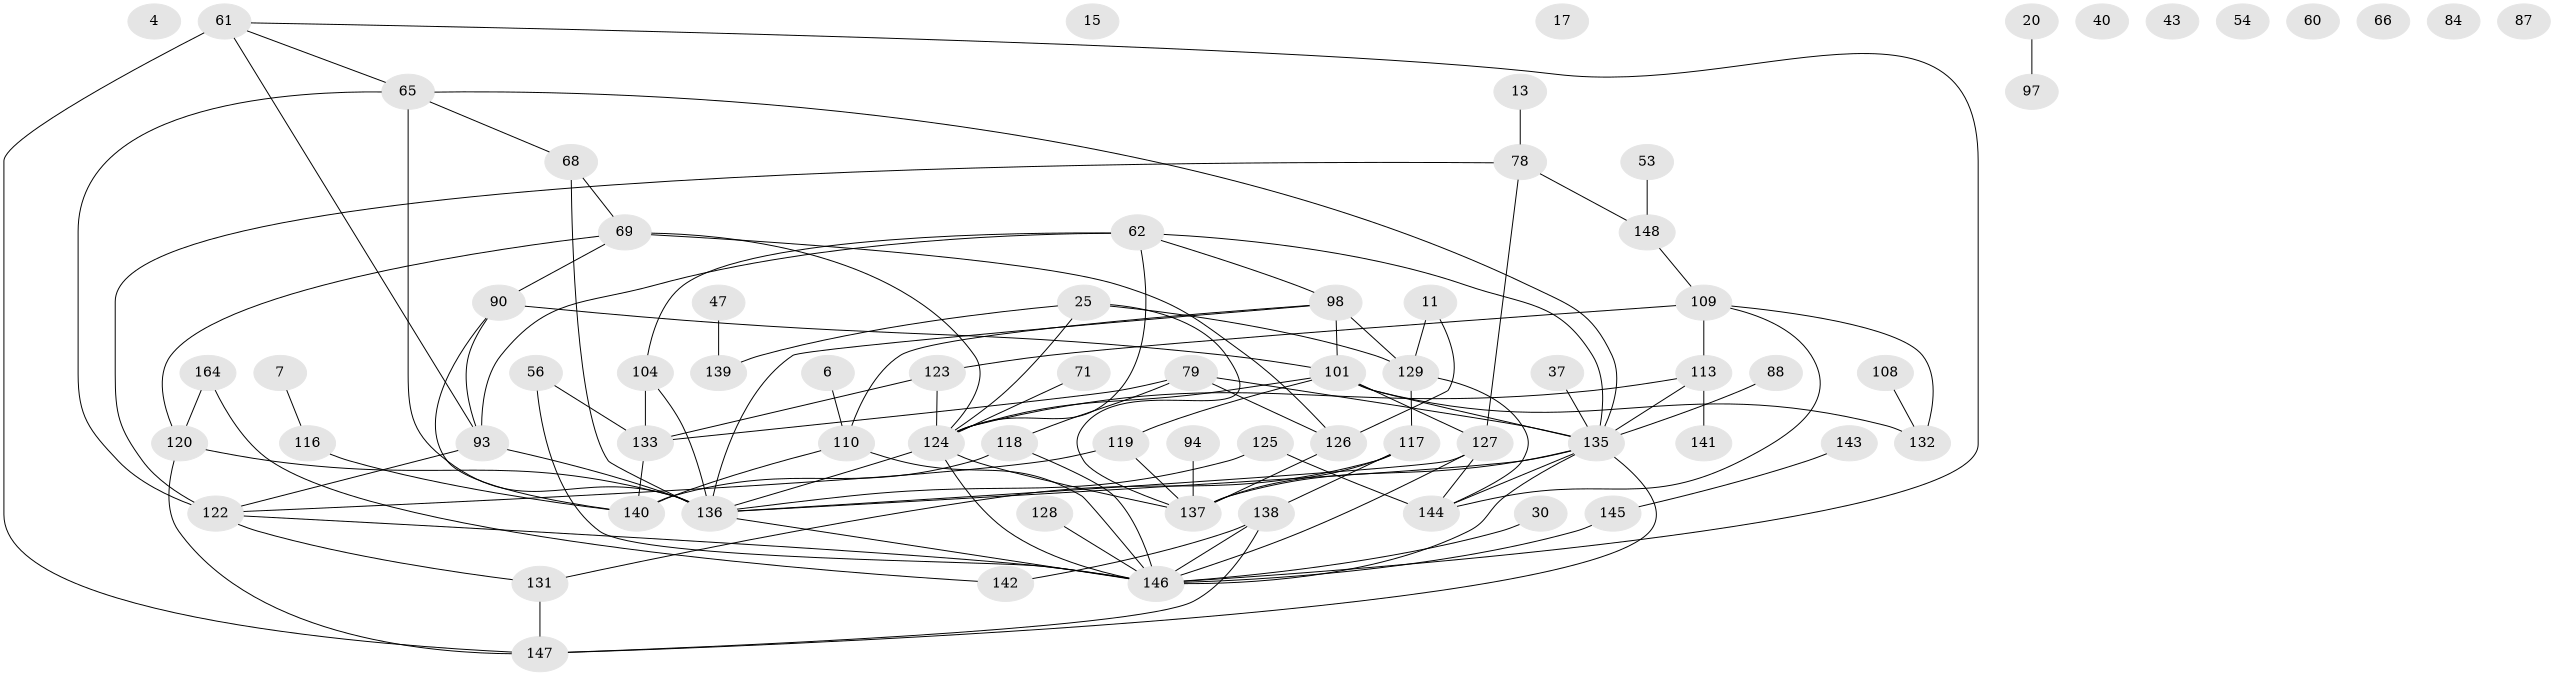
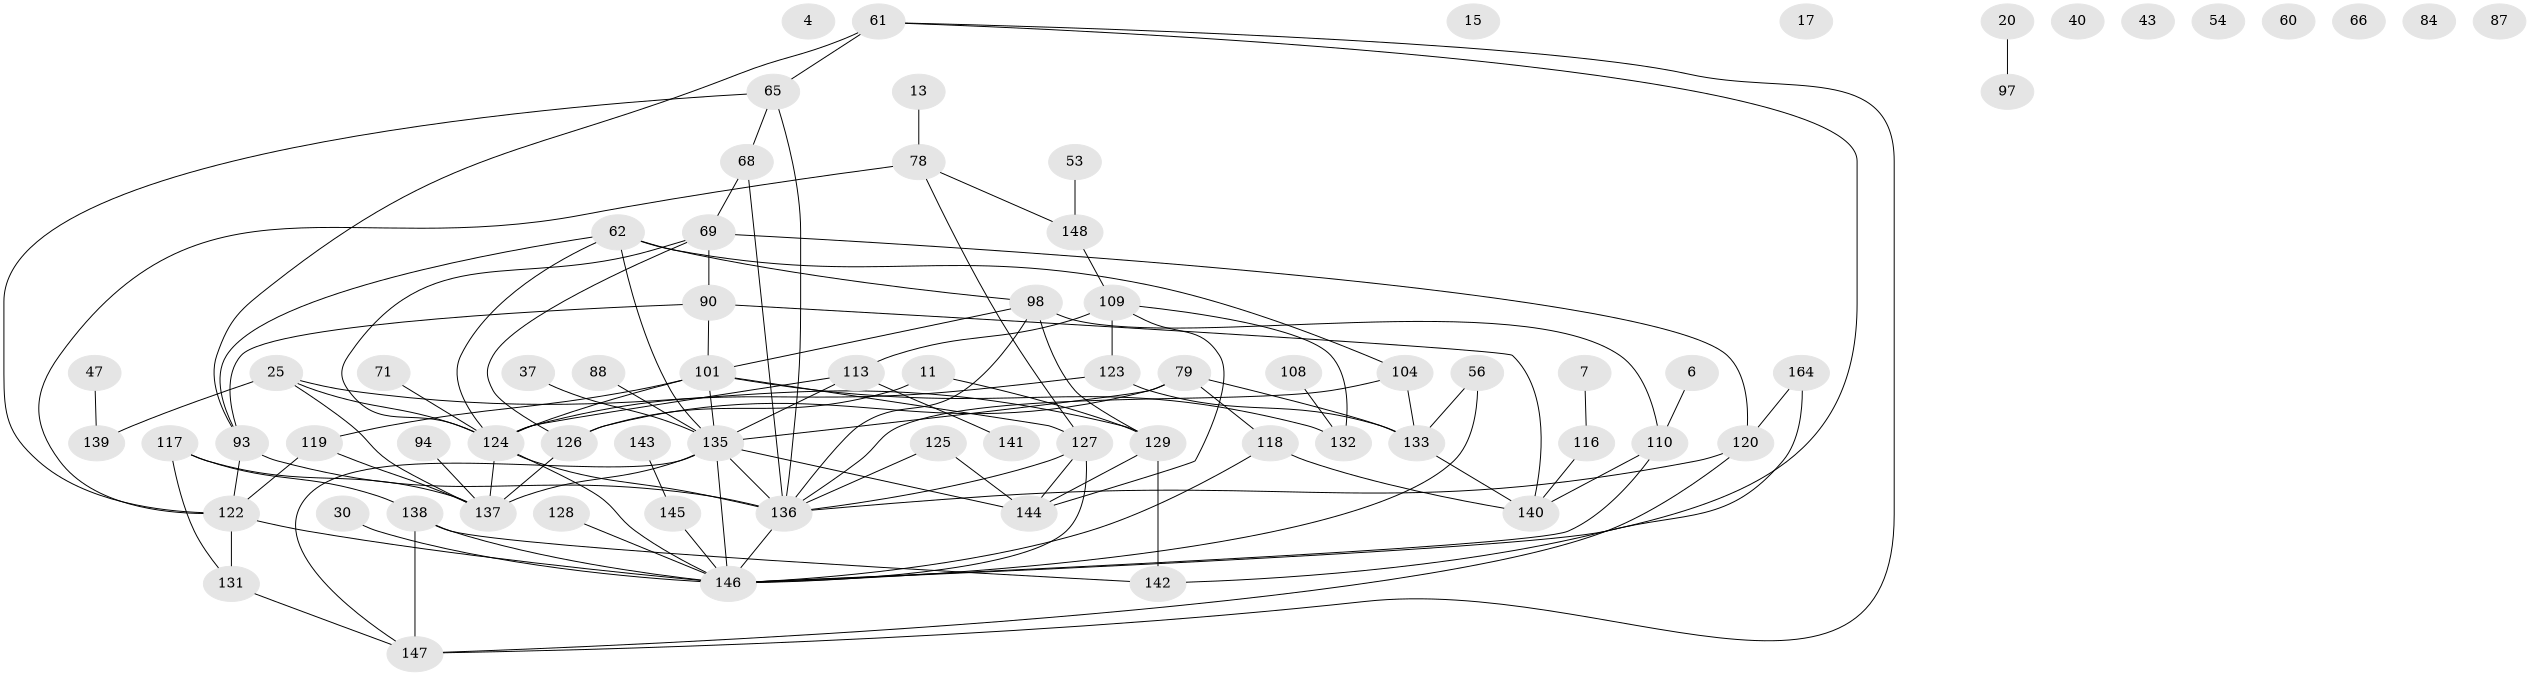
(1083, 148) -> none
(1411, 415) -> (1158, 514)
